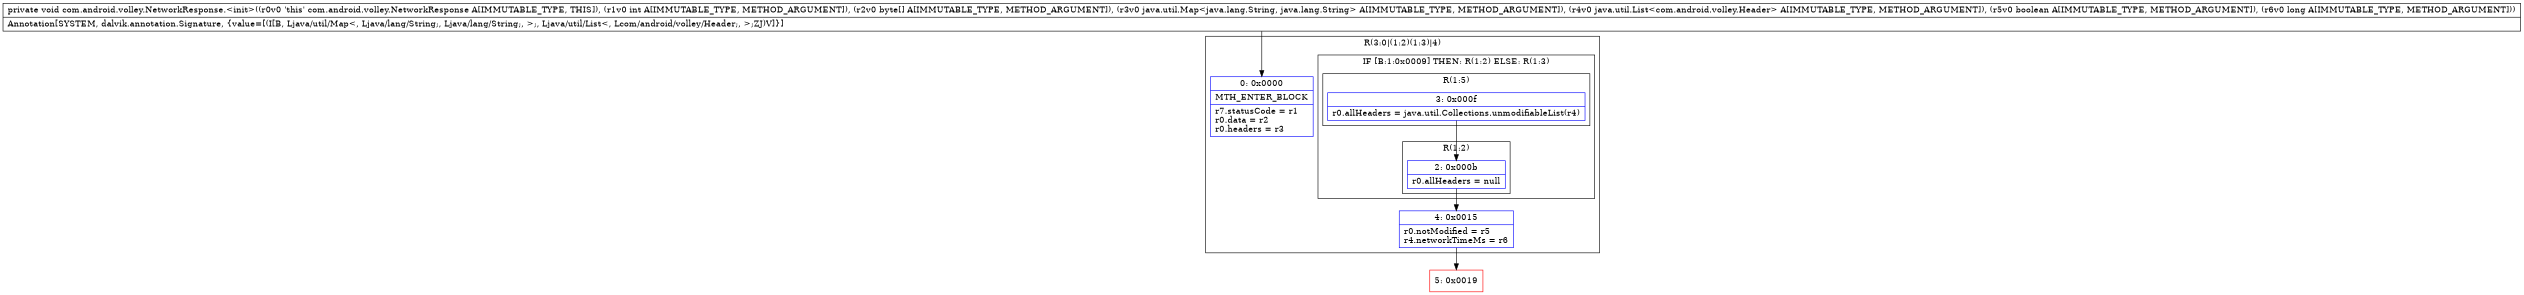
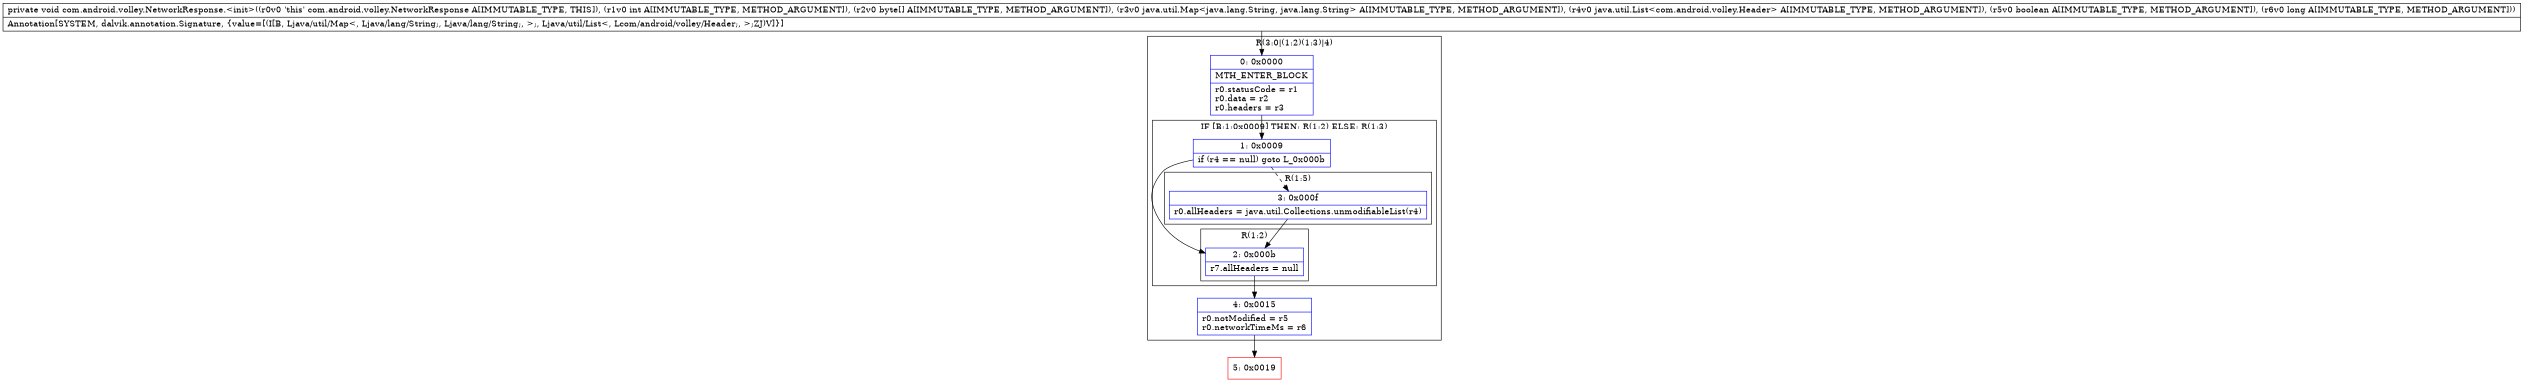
(1257, 111) -> (1257, 90)
none -> (1262, 153)
(1456, 181) -> (1255, 269)
(1456, 240) -> (1255, 328)
